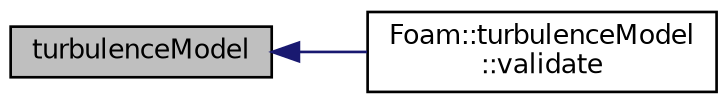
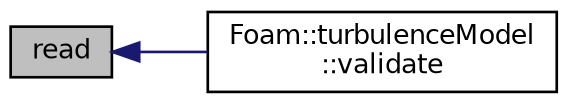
(141, 52) -> (61, 52)
